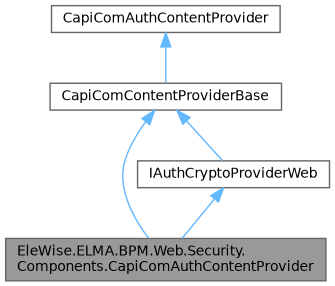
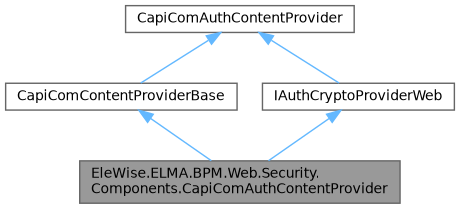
(205, 141) -> (305, 62)
